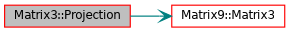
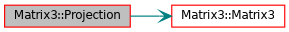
(228, 16) -> (228, 16)
